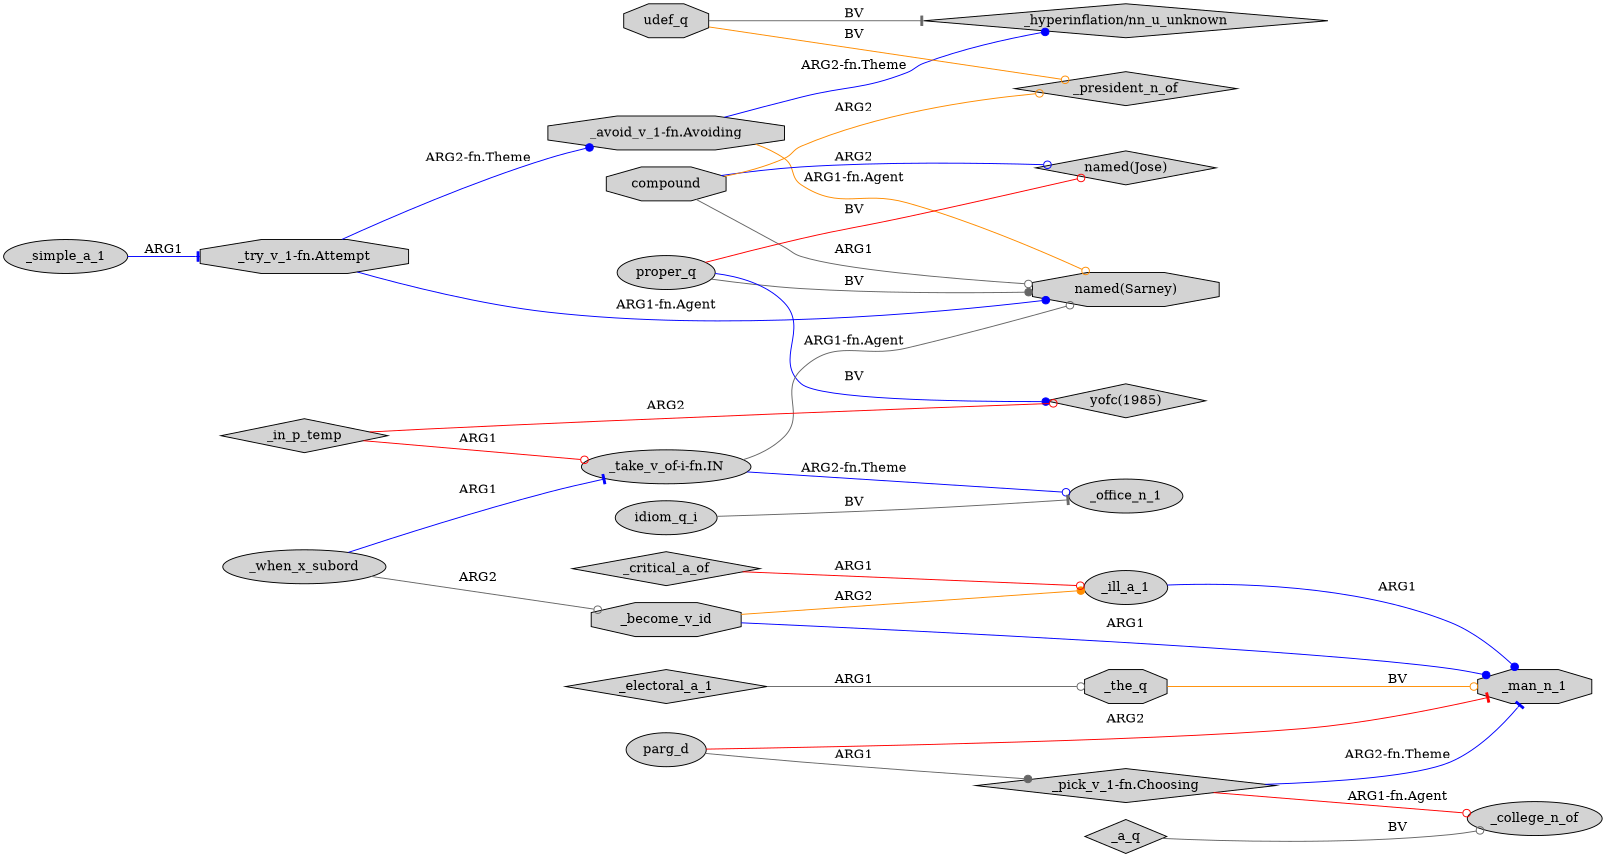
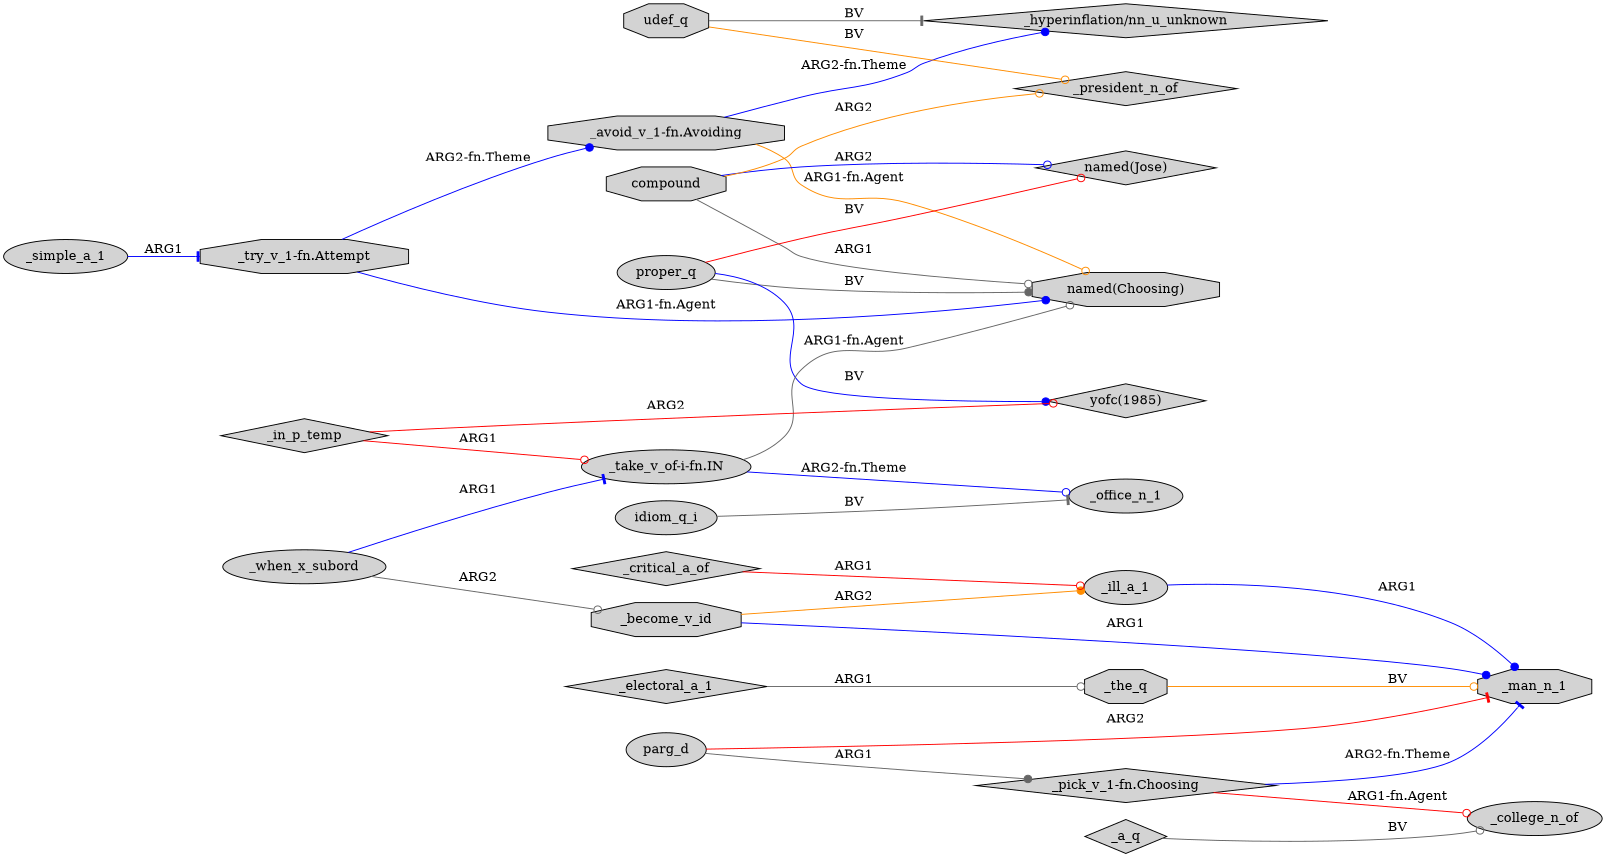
(1126, 290) -> (1126, 290)
